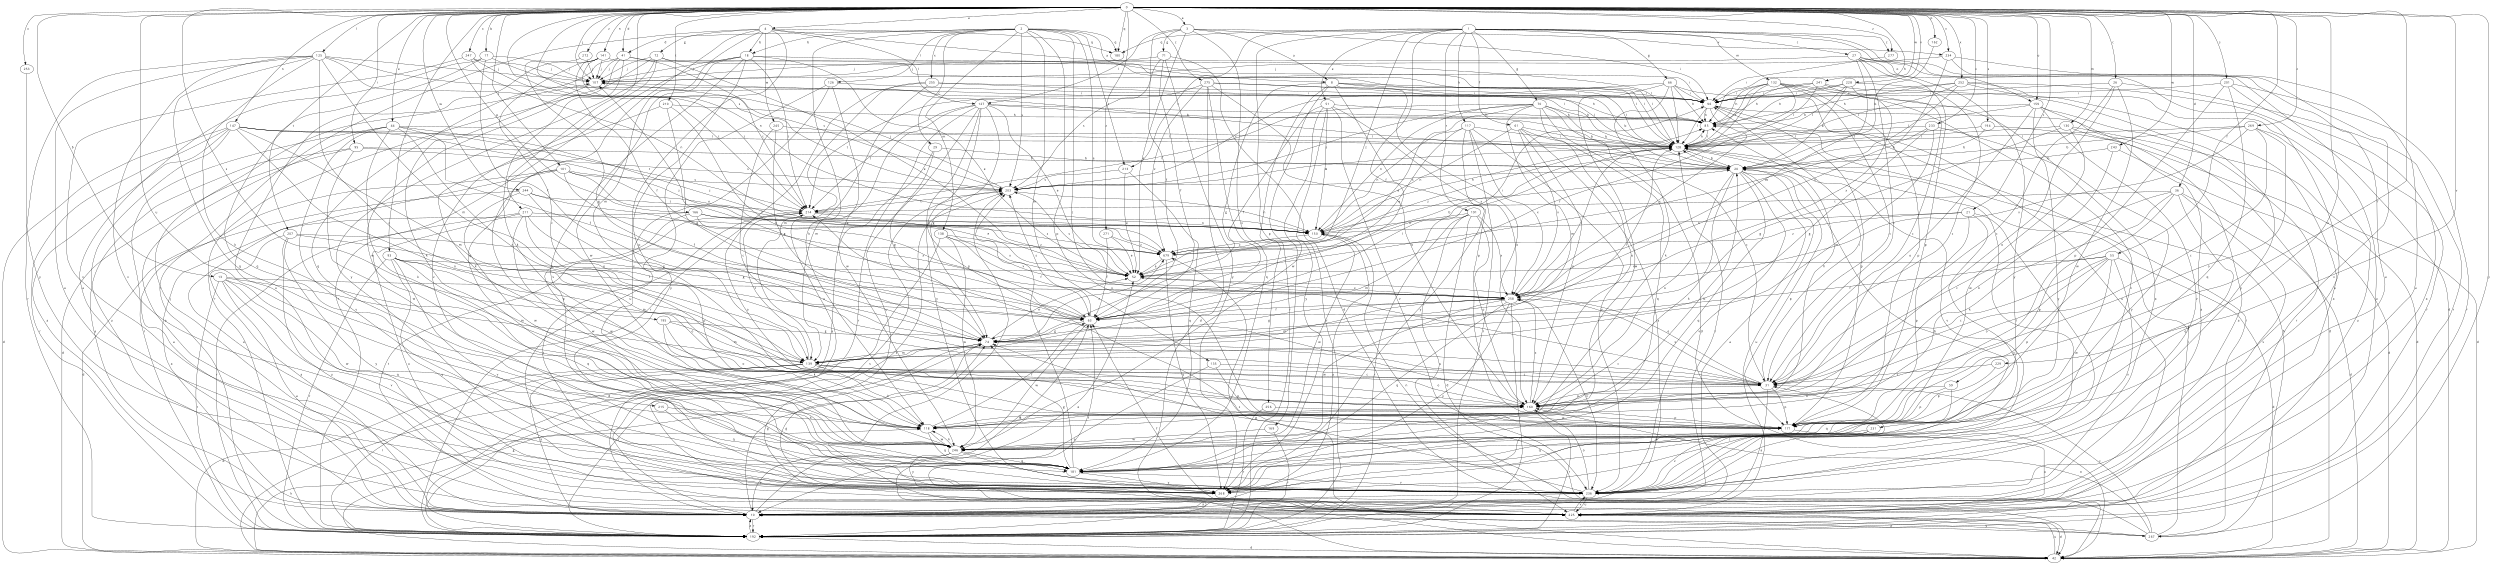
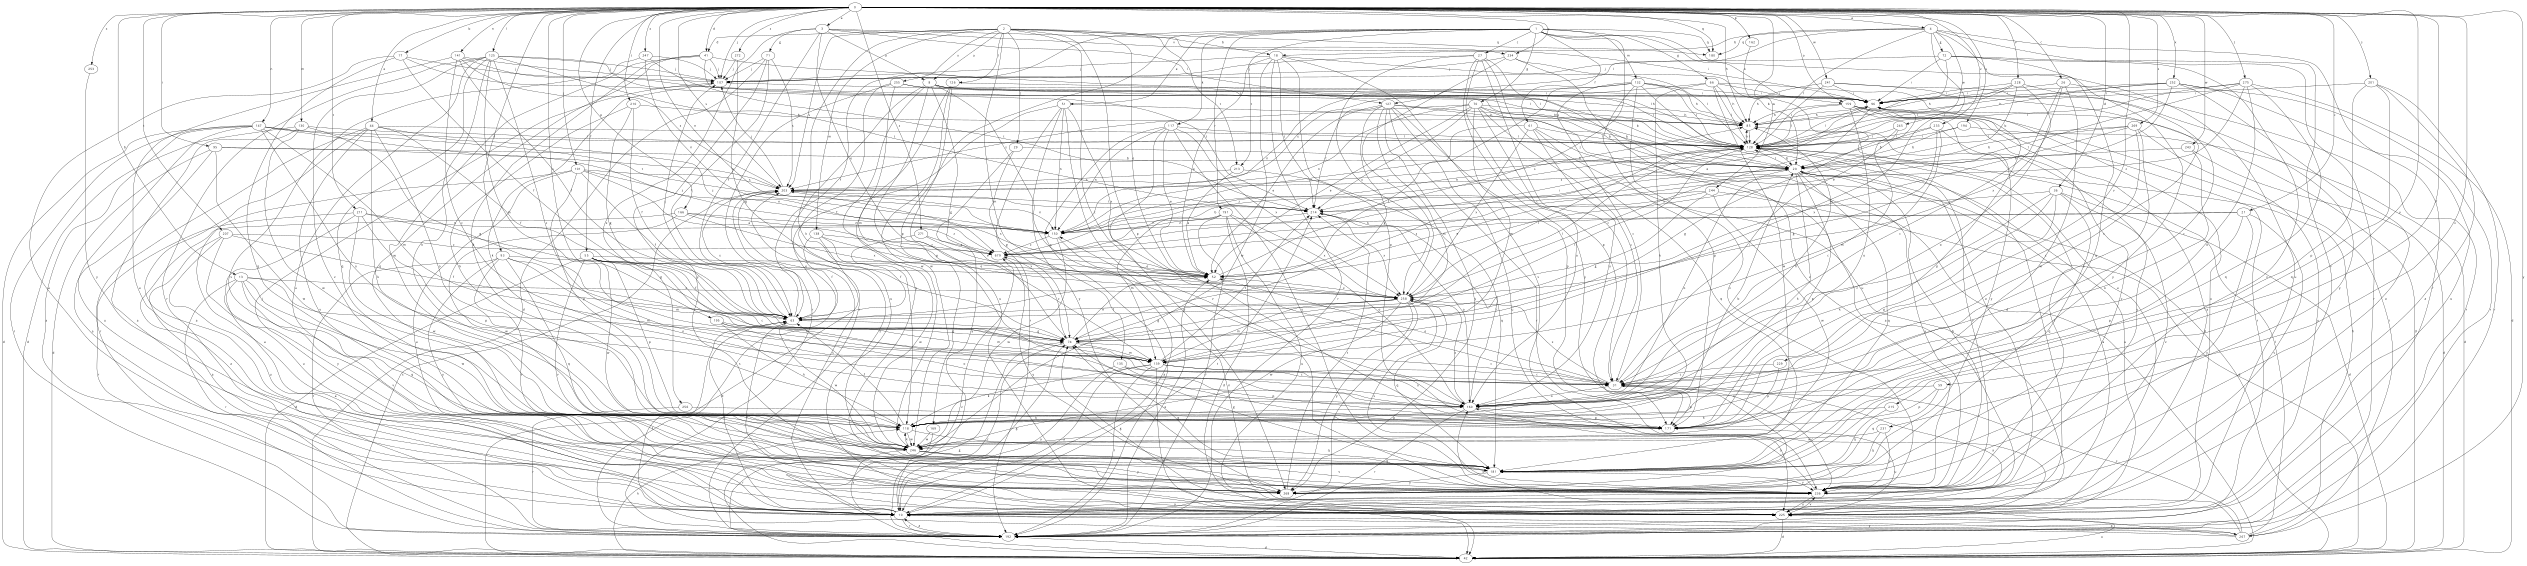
(1891, 56) -> none
